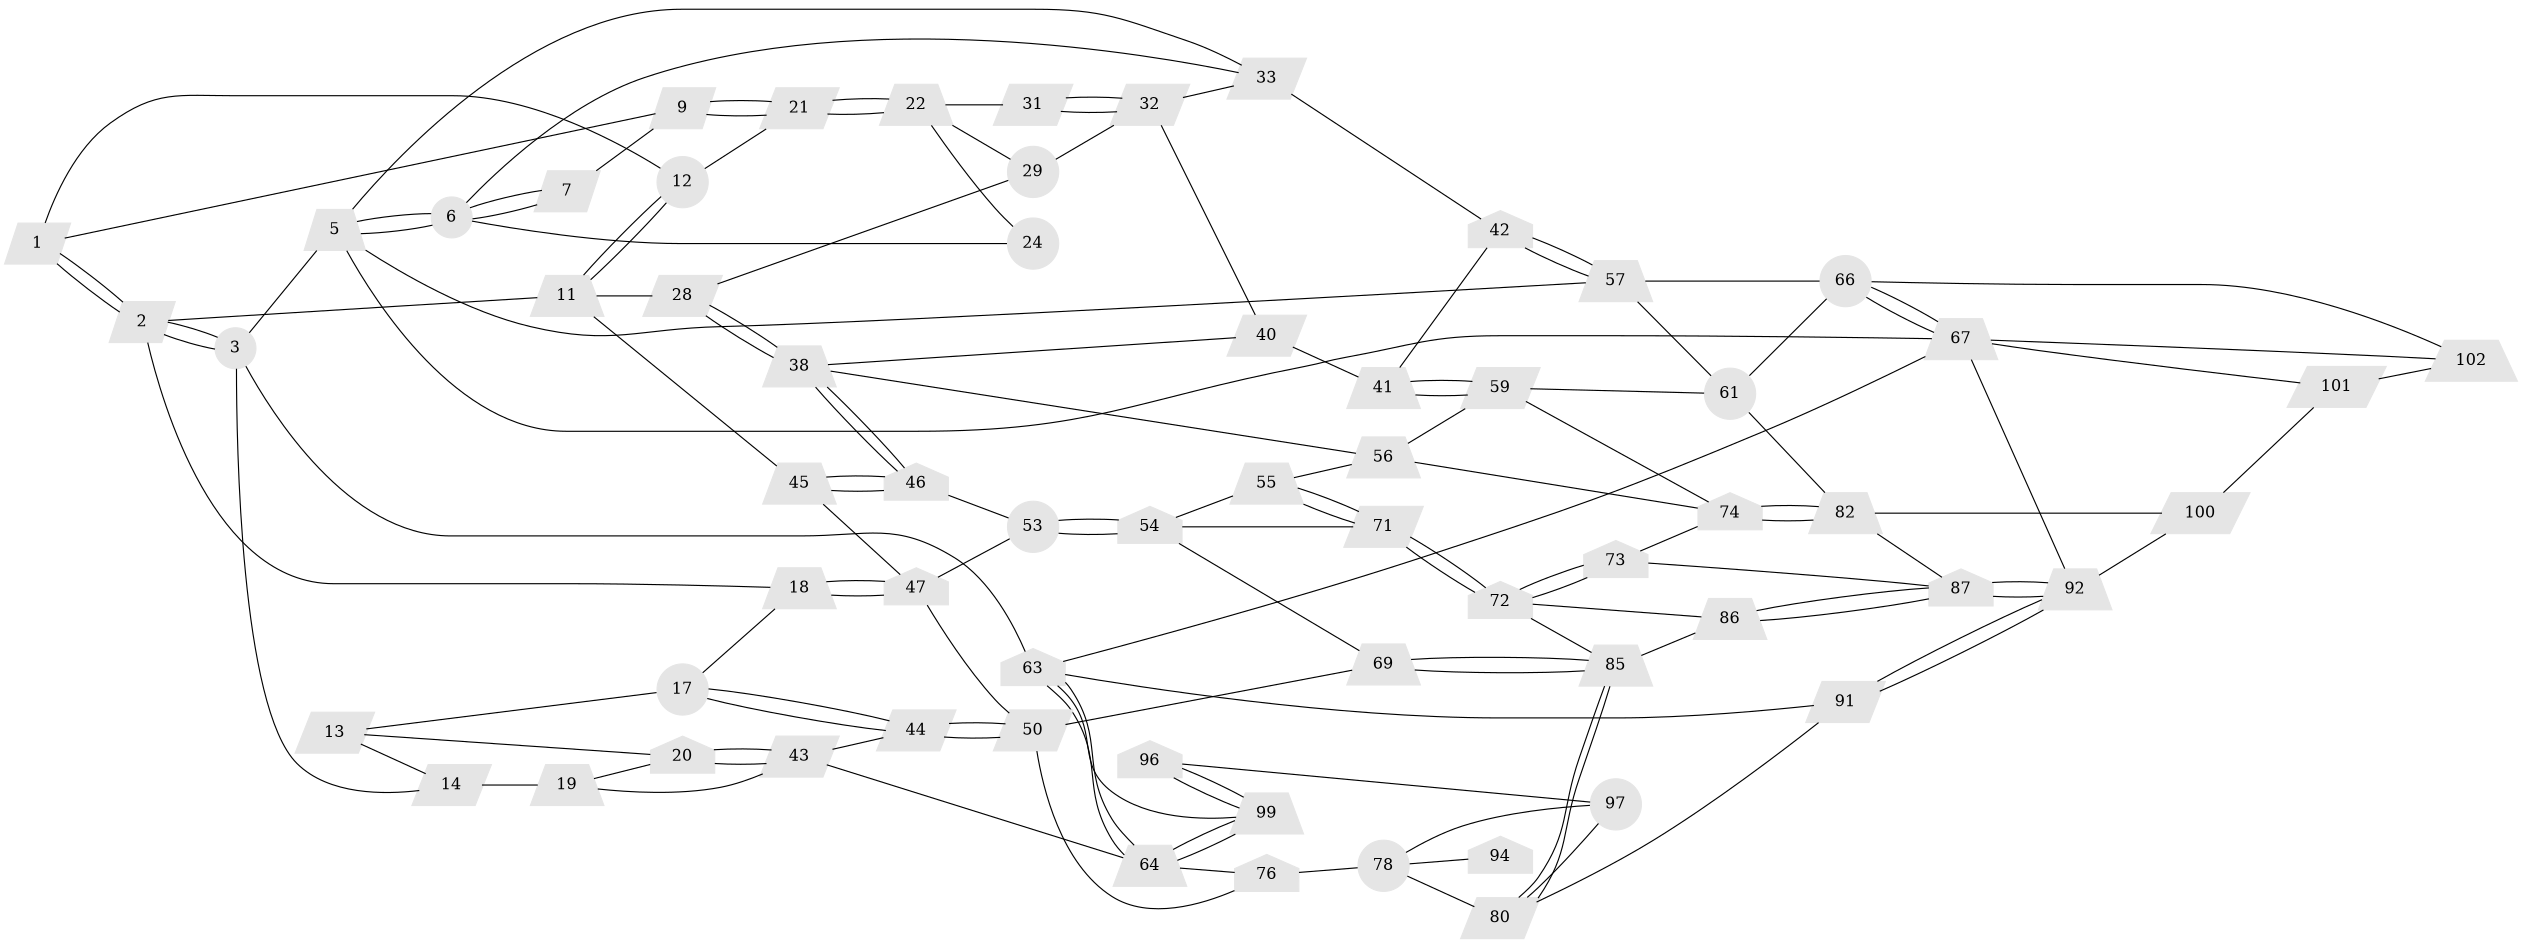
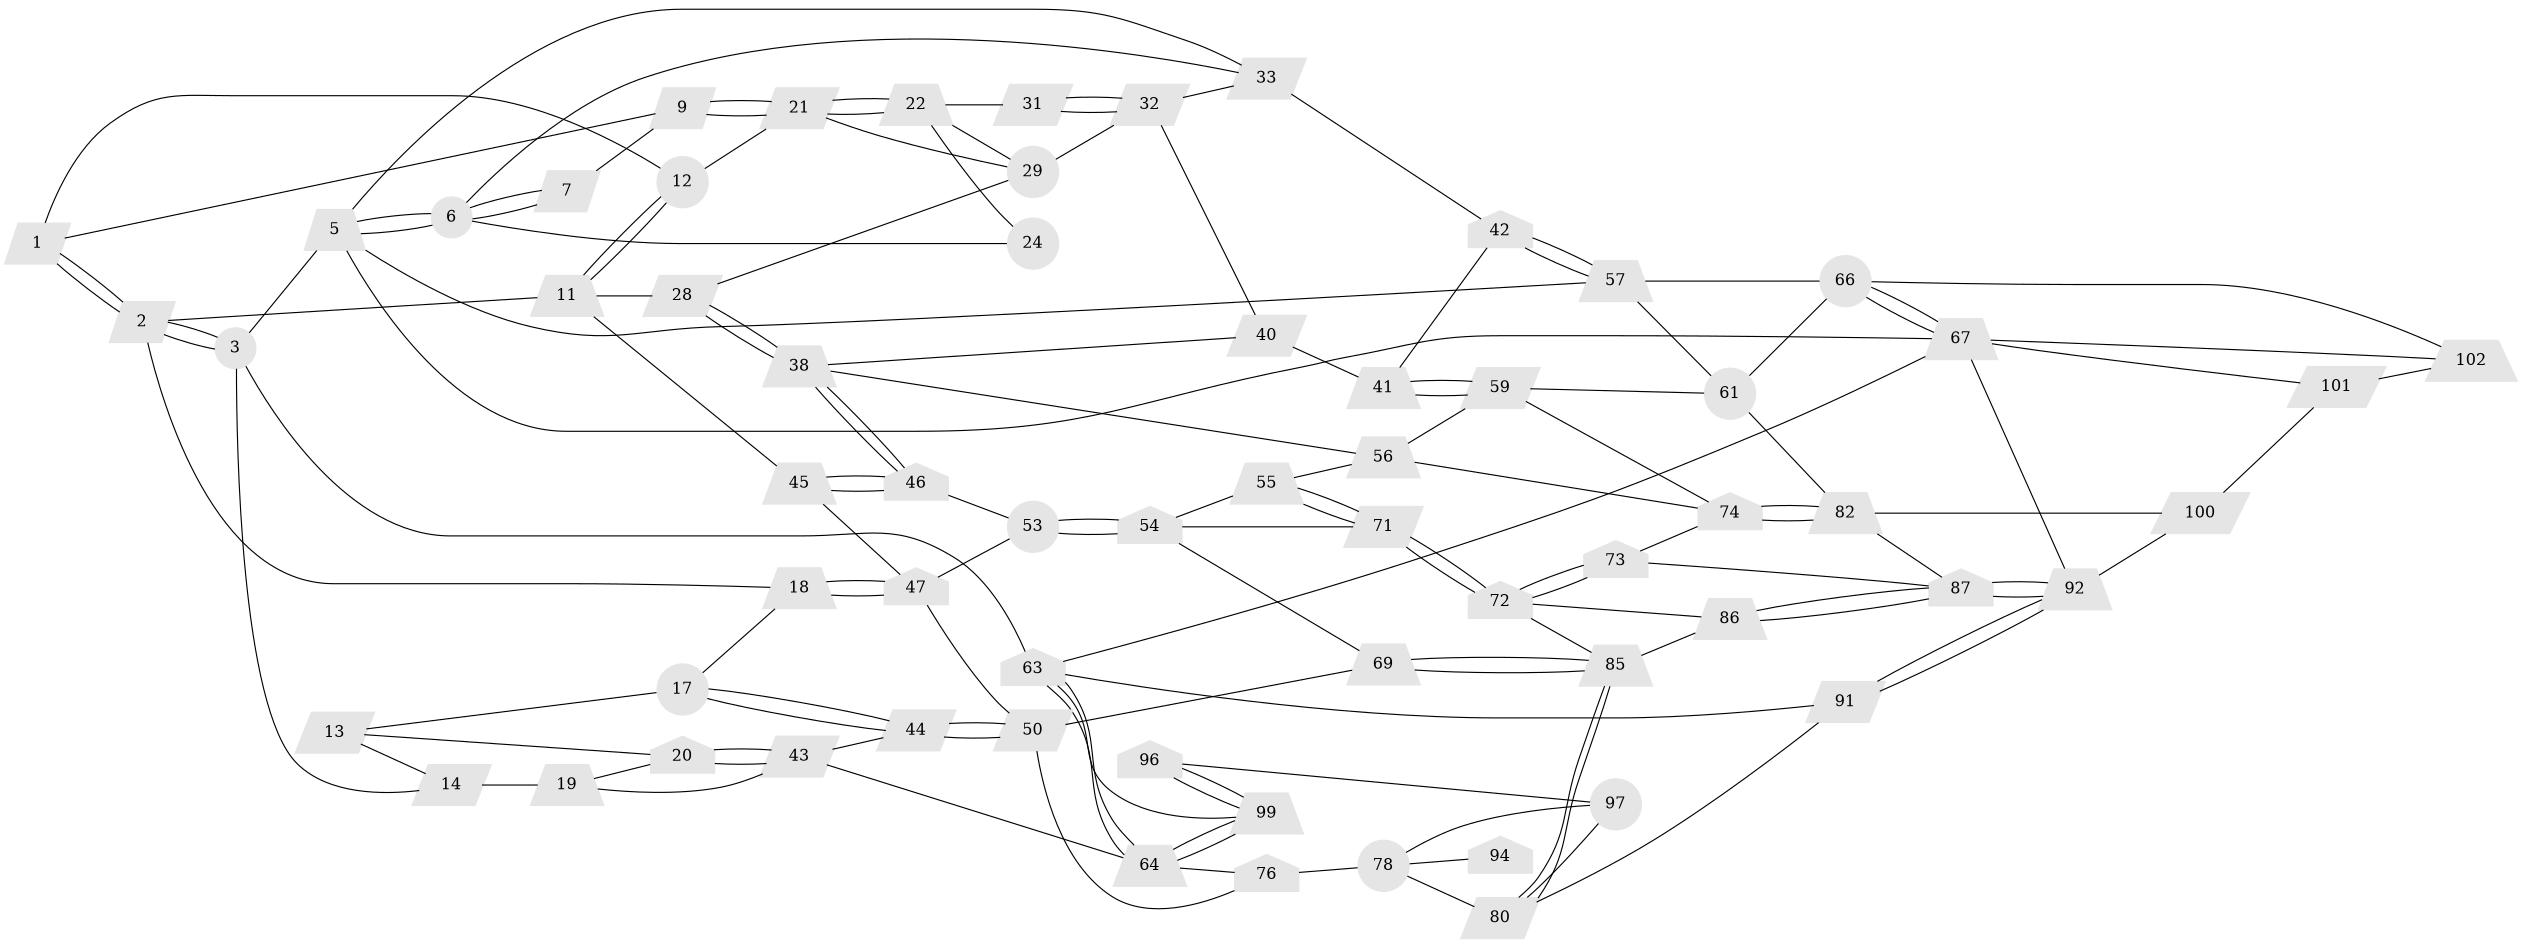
none -> (916, 146)
